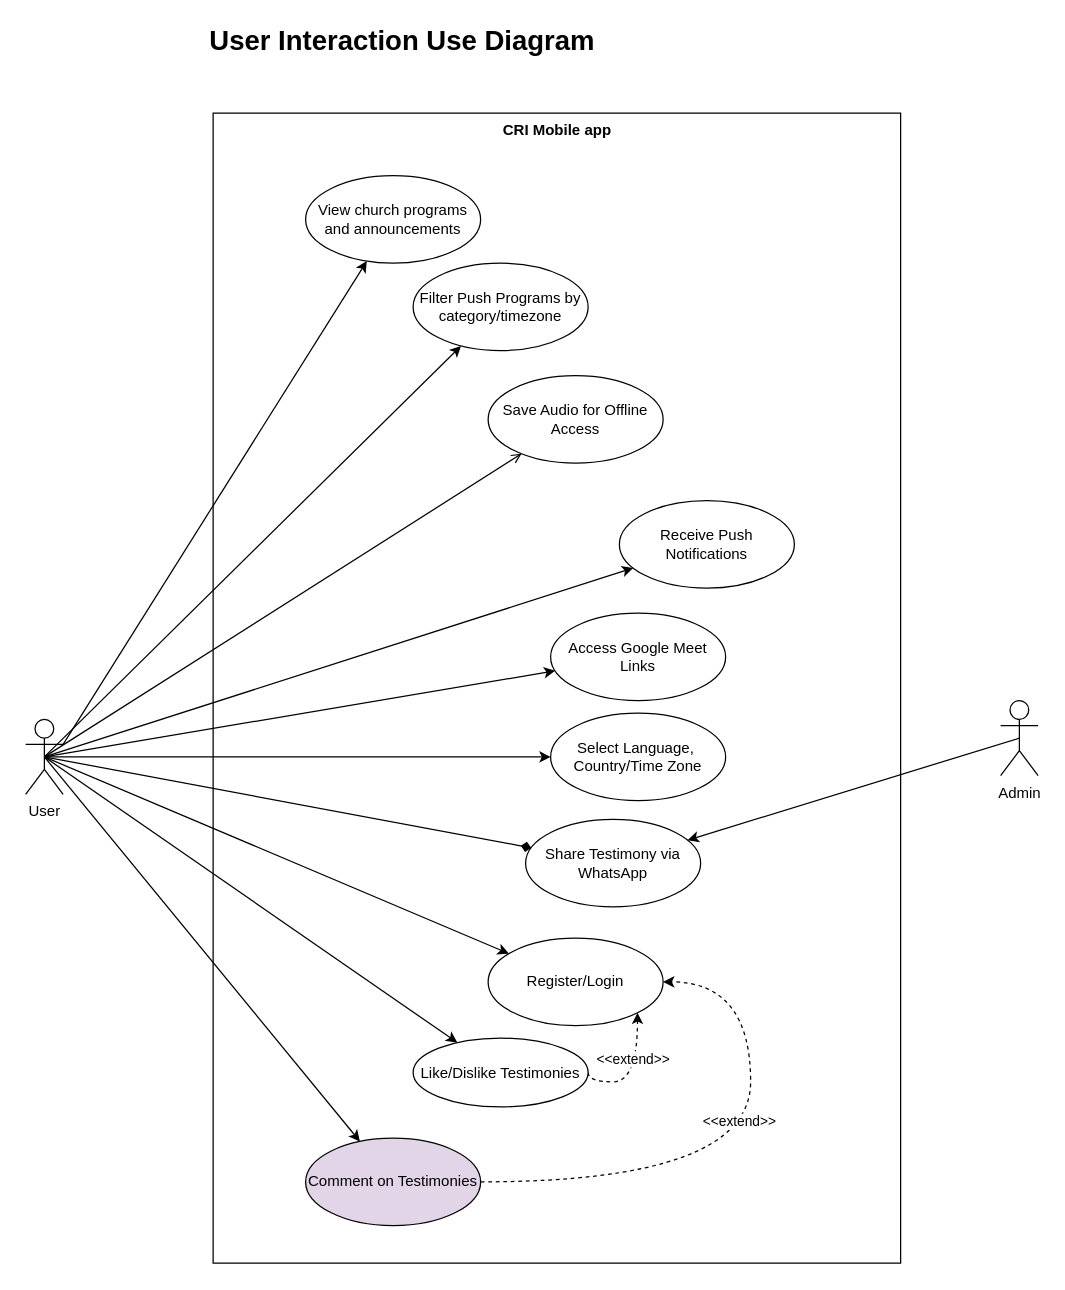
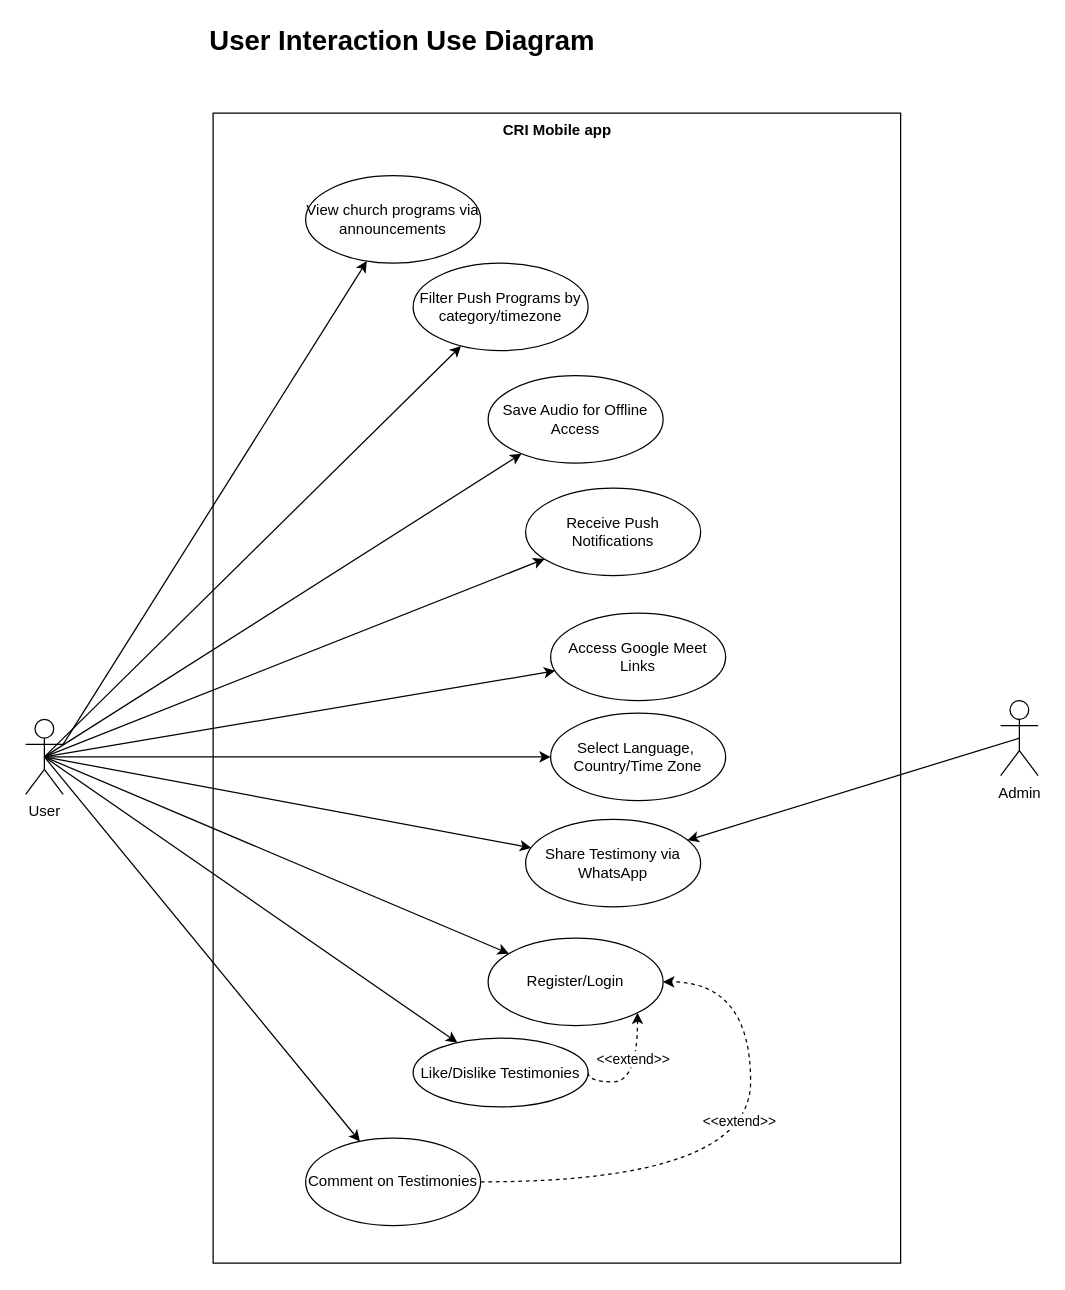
(393, 219) -> (393, 219)
(515, 458) -> (513, 459)
(707, 544) -> (613, 532)
(521, 846) -> (521, 846)
(393, 1182) -> (393, 1182)
